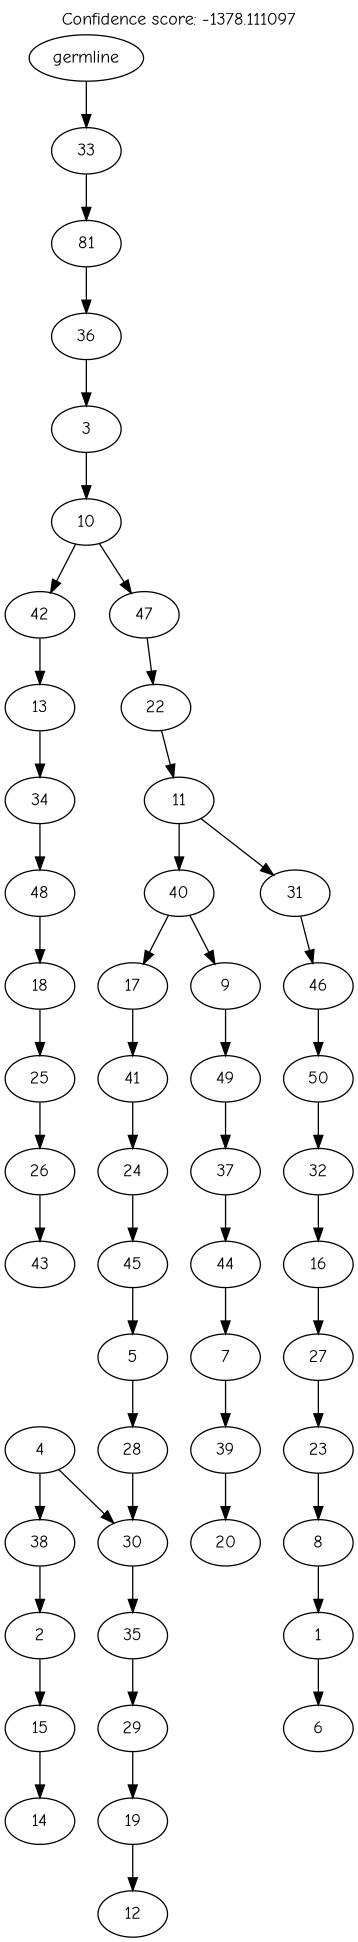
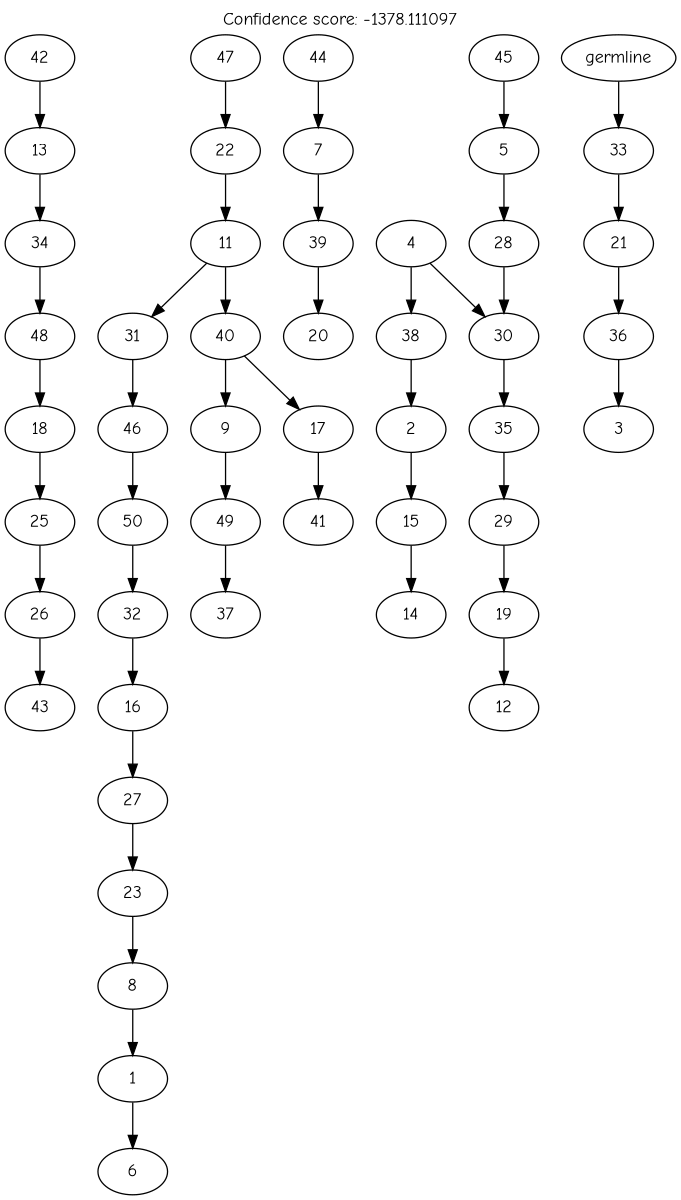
(86, 244) -> (619, 244)
(86, 522) -> none
(133, 1172) -> none
(226, 1212) -> none
